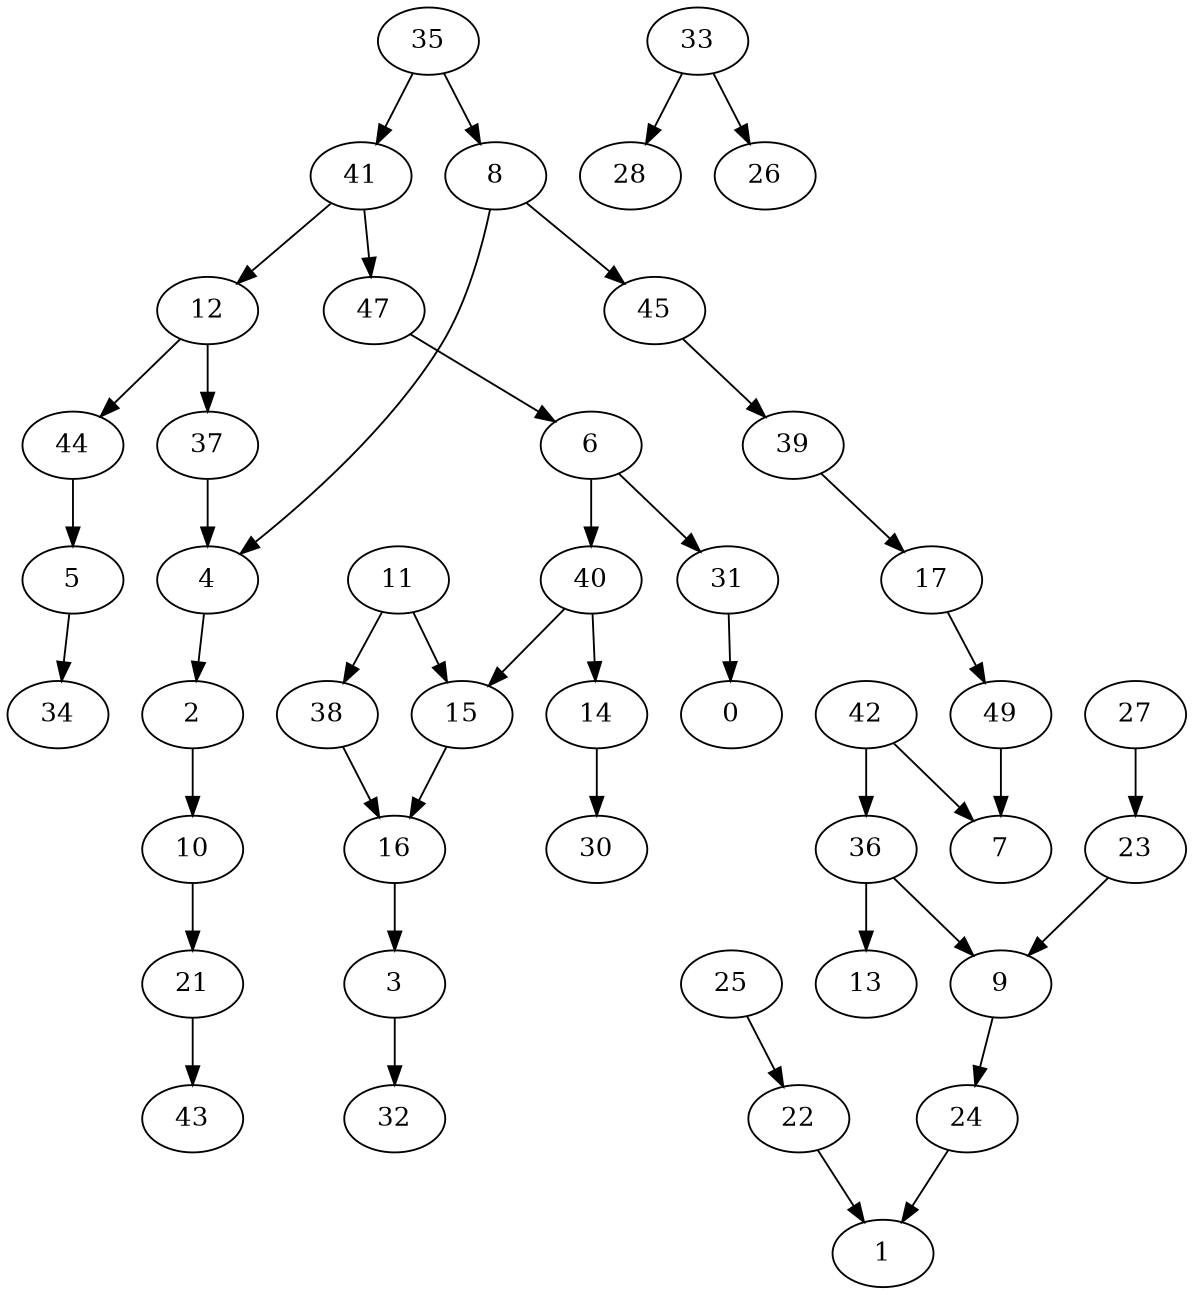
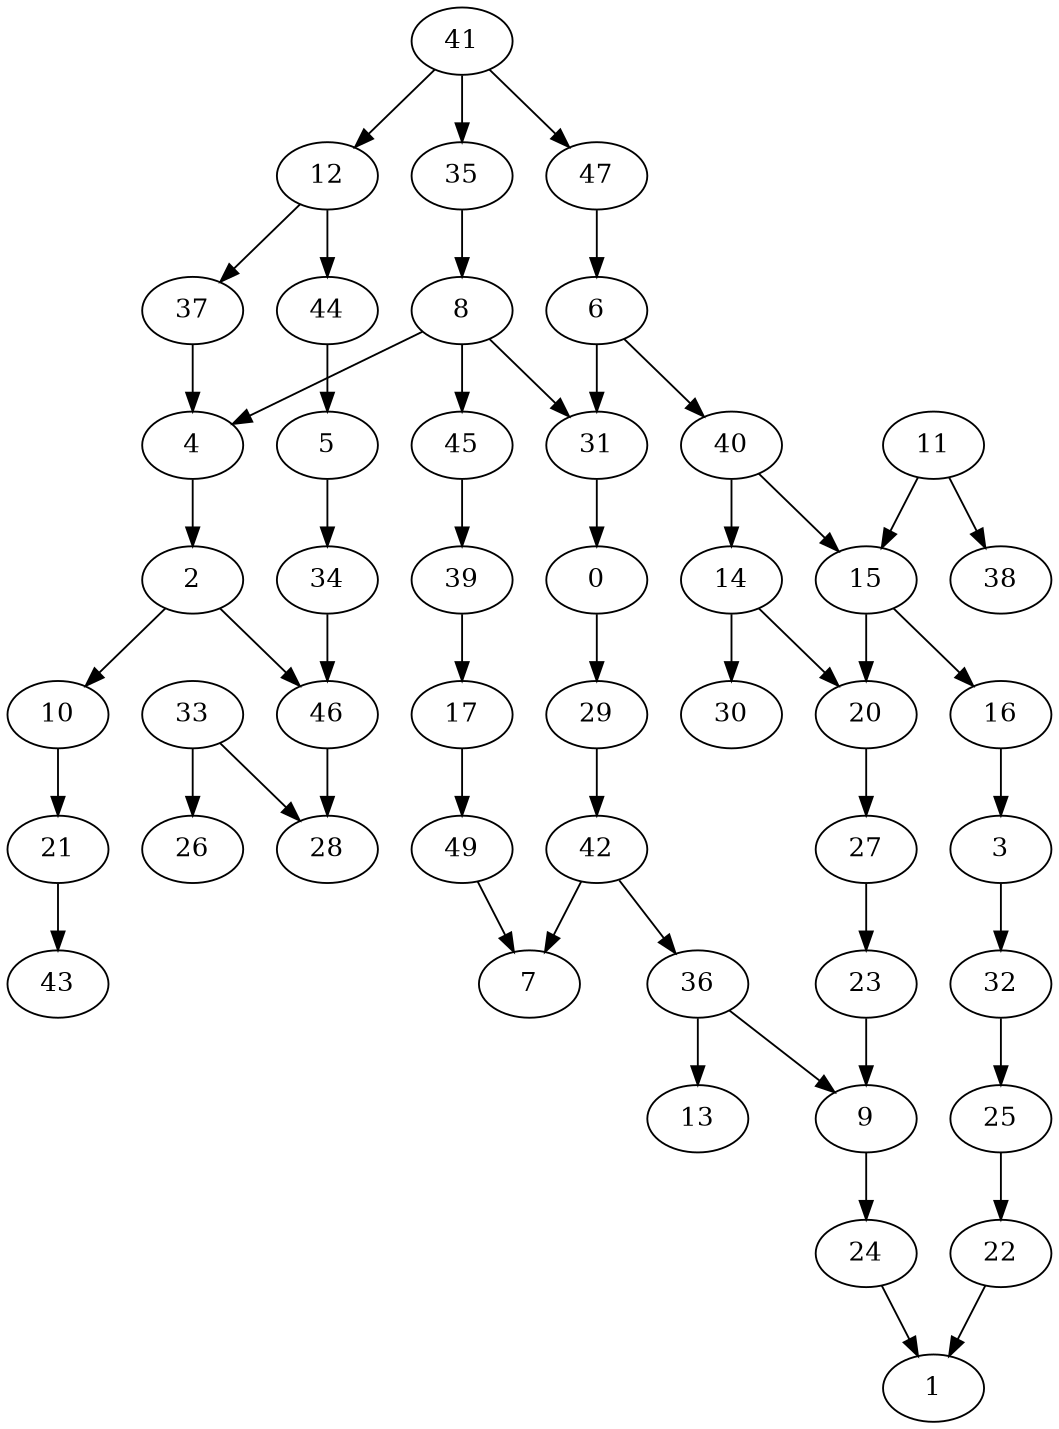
(399, 100) -> (462, 99)
none -> (523, 371)
none -> (327, 715)
none -> (597, 715)
none -> (866, 715)
(357, 774) -> none
none -> (1001, 1042)
